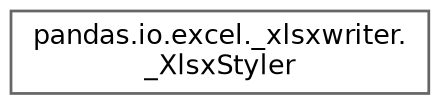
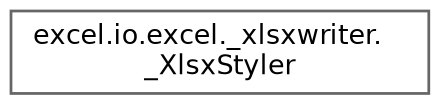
(220, 52) -> (220, 52)
